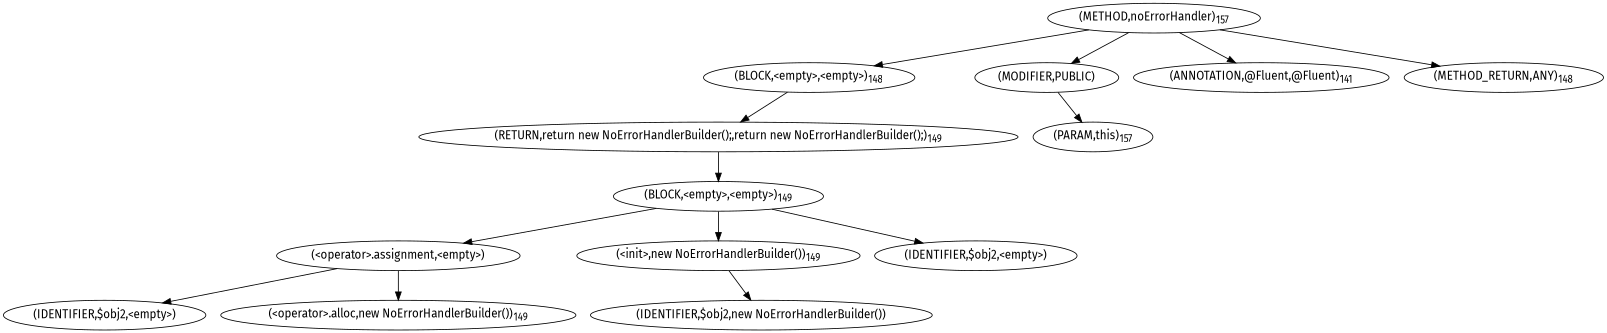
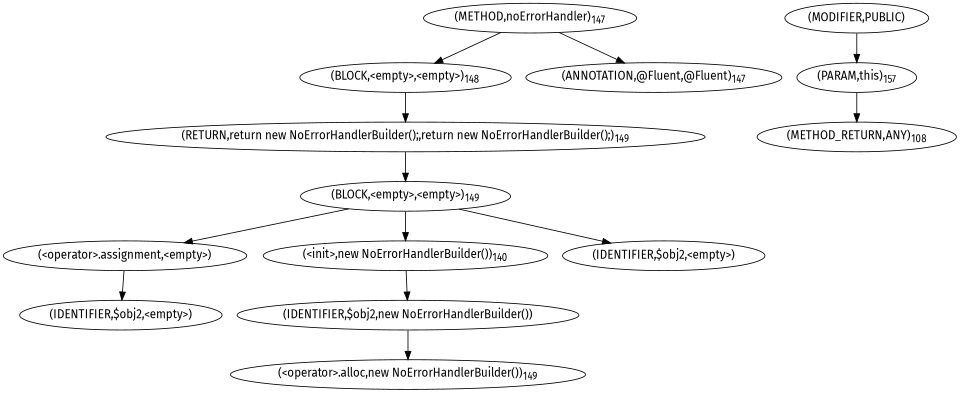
(1223, 17) -> (599, 17)
(1104, 46) -> none
(1326, 47) -> (857, 103)
(1346, 76) -> (739, 76)
(1566, 76) -> (919, 136)
(813, 255) -> (500, 255)
(398, 281) -> (408, 341)
